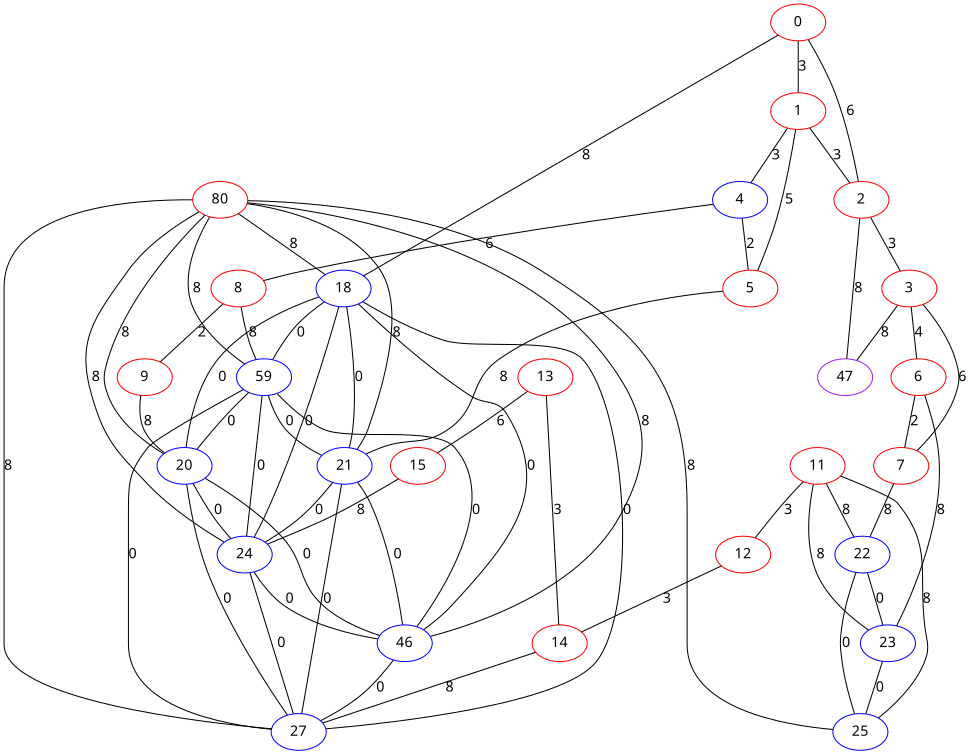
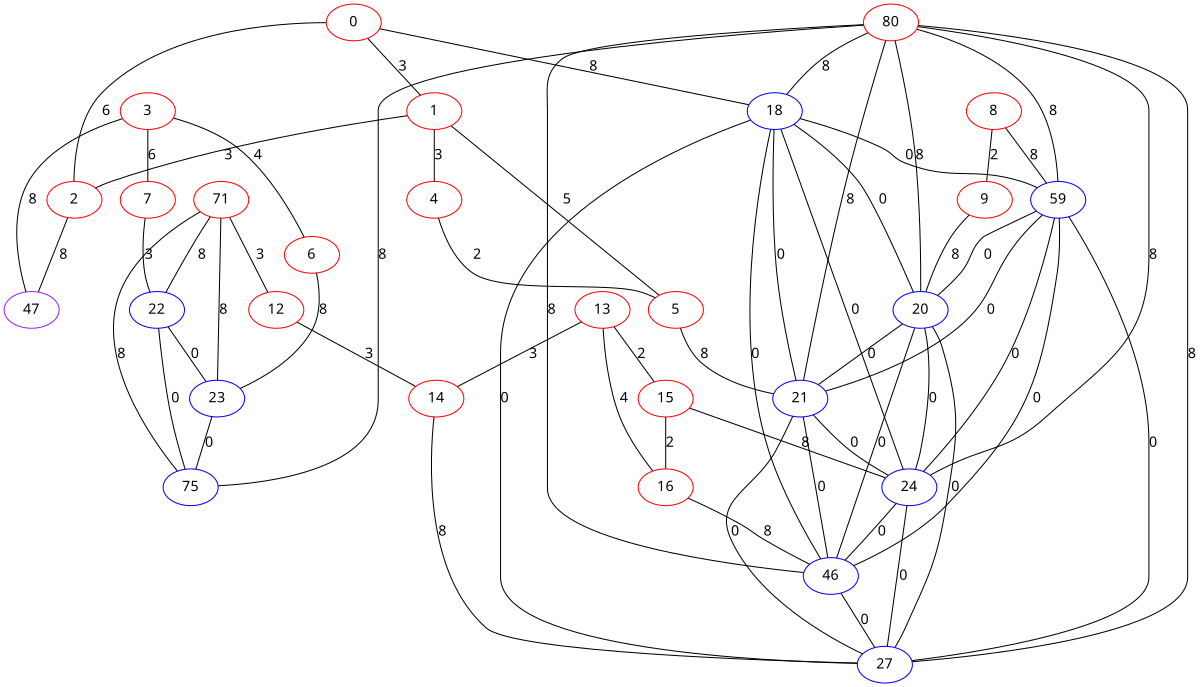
(740, 200) -> (434, 200)
(487, 237) -> none
(885, 244) -> none
none -> (856, 357)
(501, 422) -> (642, 354)
(910, 422) -> none
(818, 466) -> (221, 200)
none -> (666, 487)
(888, 510) -> (149, 255)
(860, 732) -> (191, 487)
